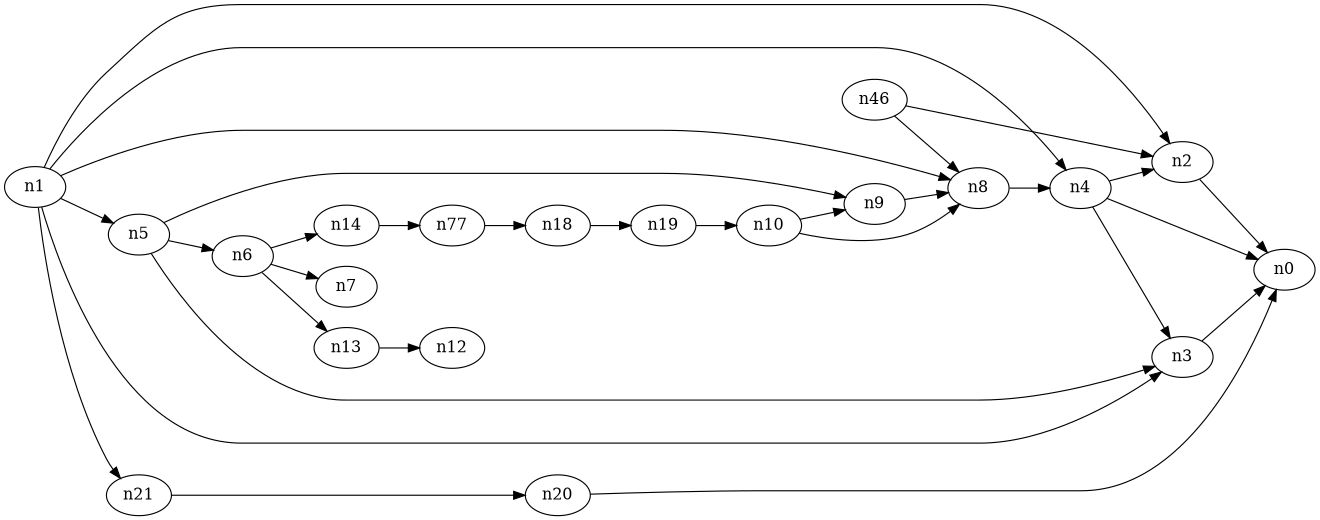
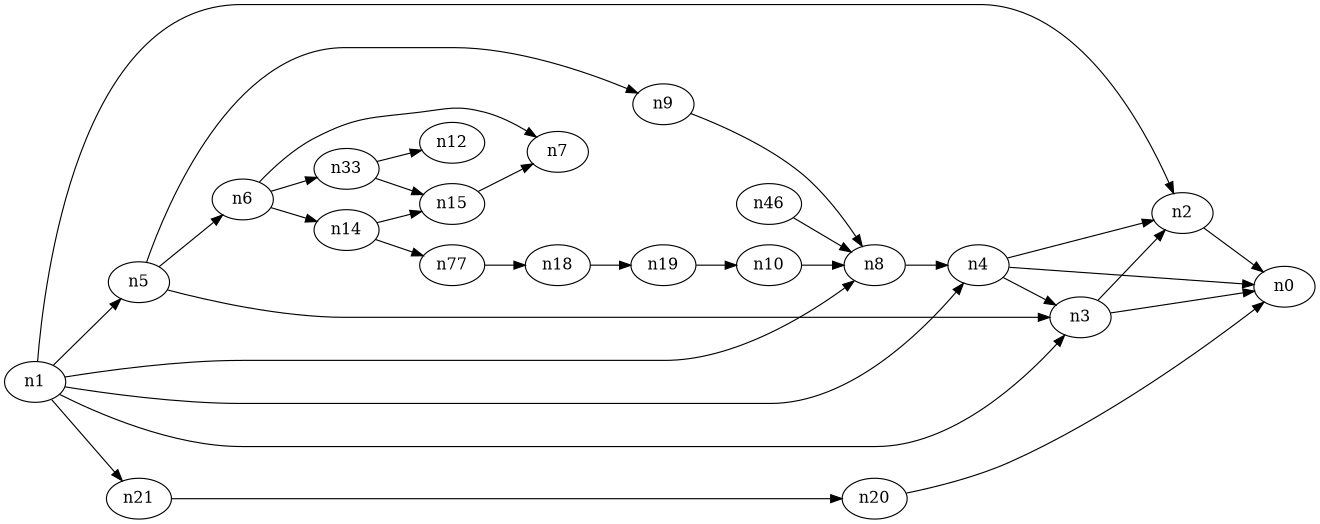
(1018, 129) -> (1129, 268)
none -> (452, 204)
(817, 216) -> none
(347, 348) -> (347, 169)
